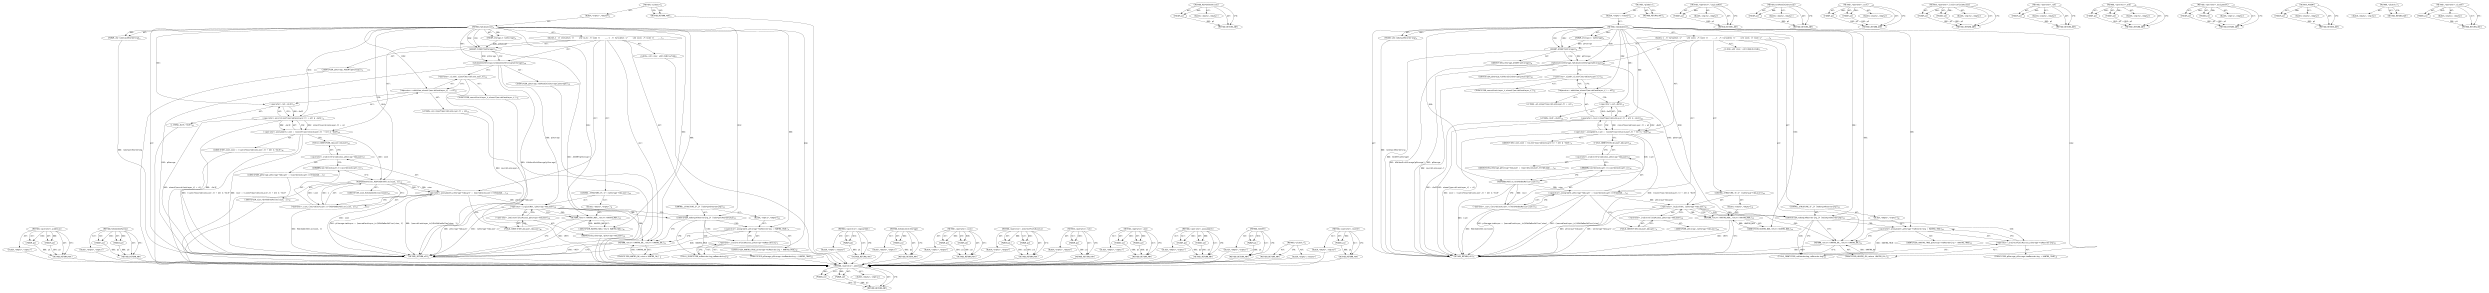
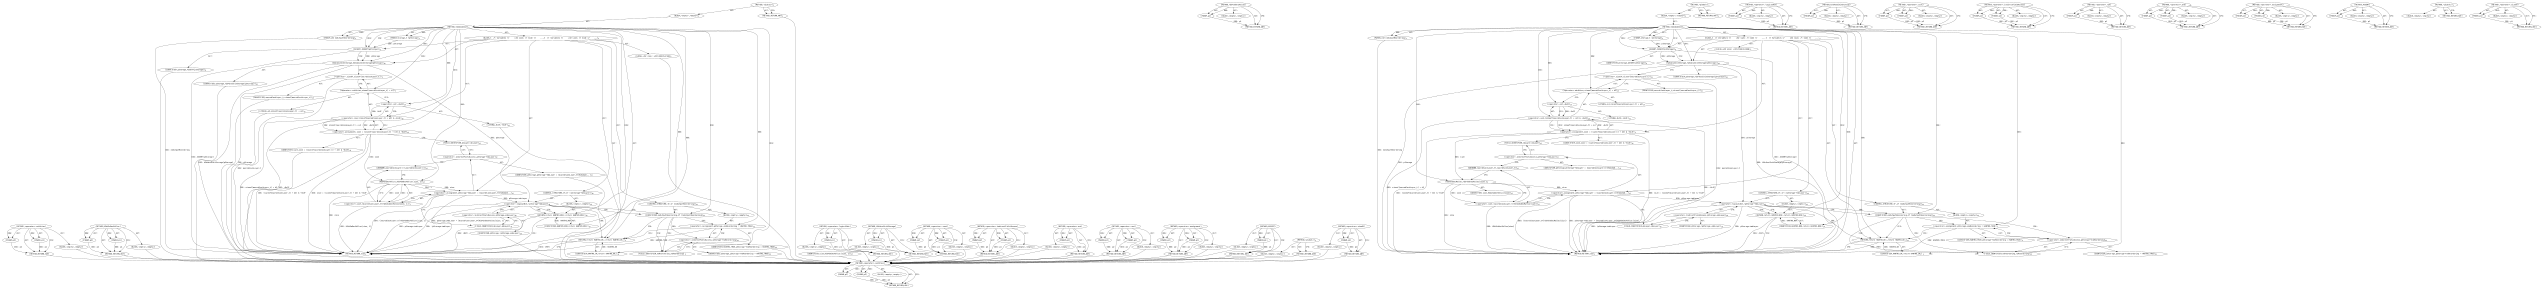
(315, 185) -> none
(374, 187) -> (1479, 187)
